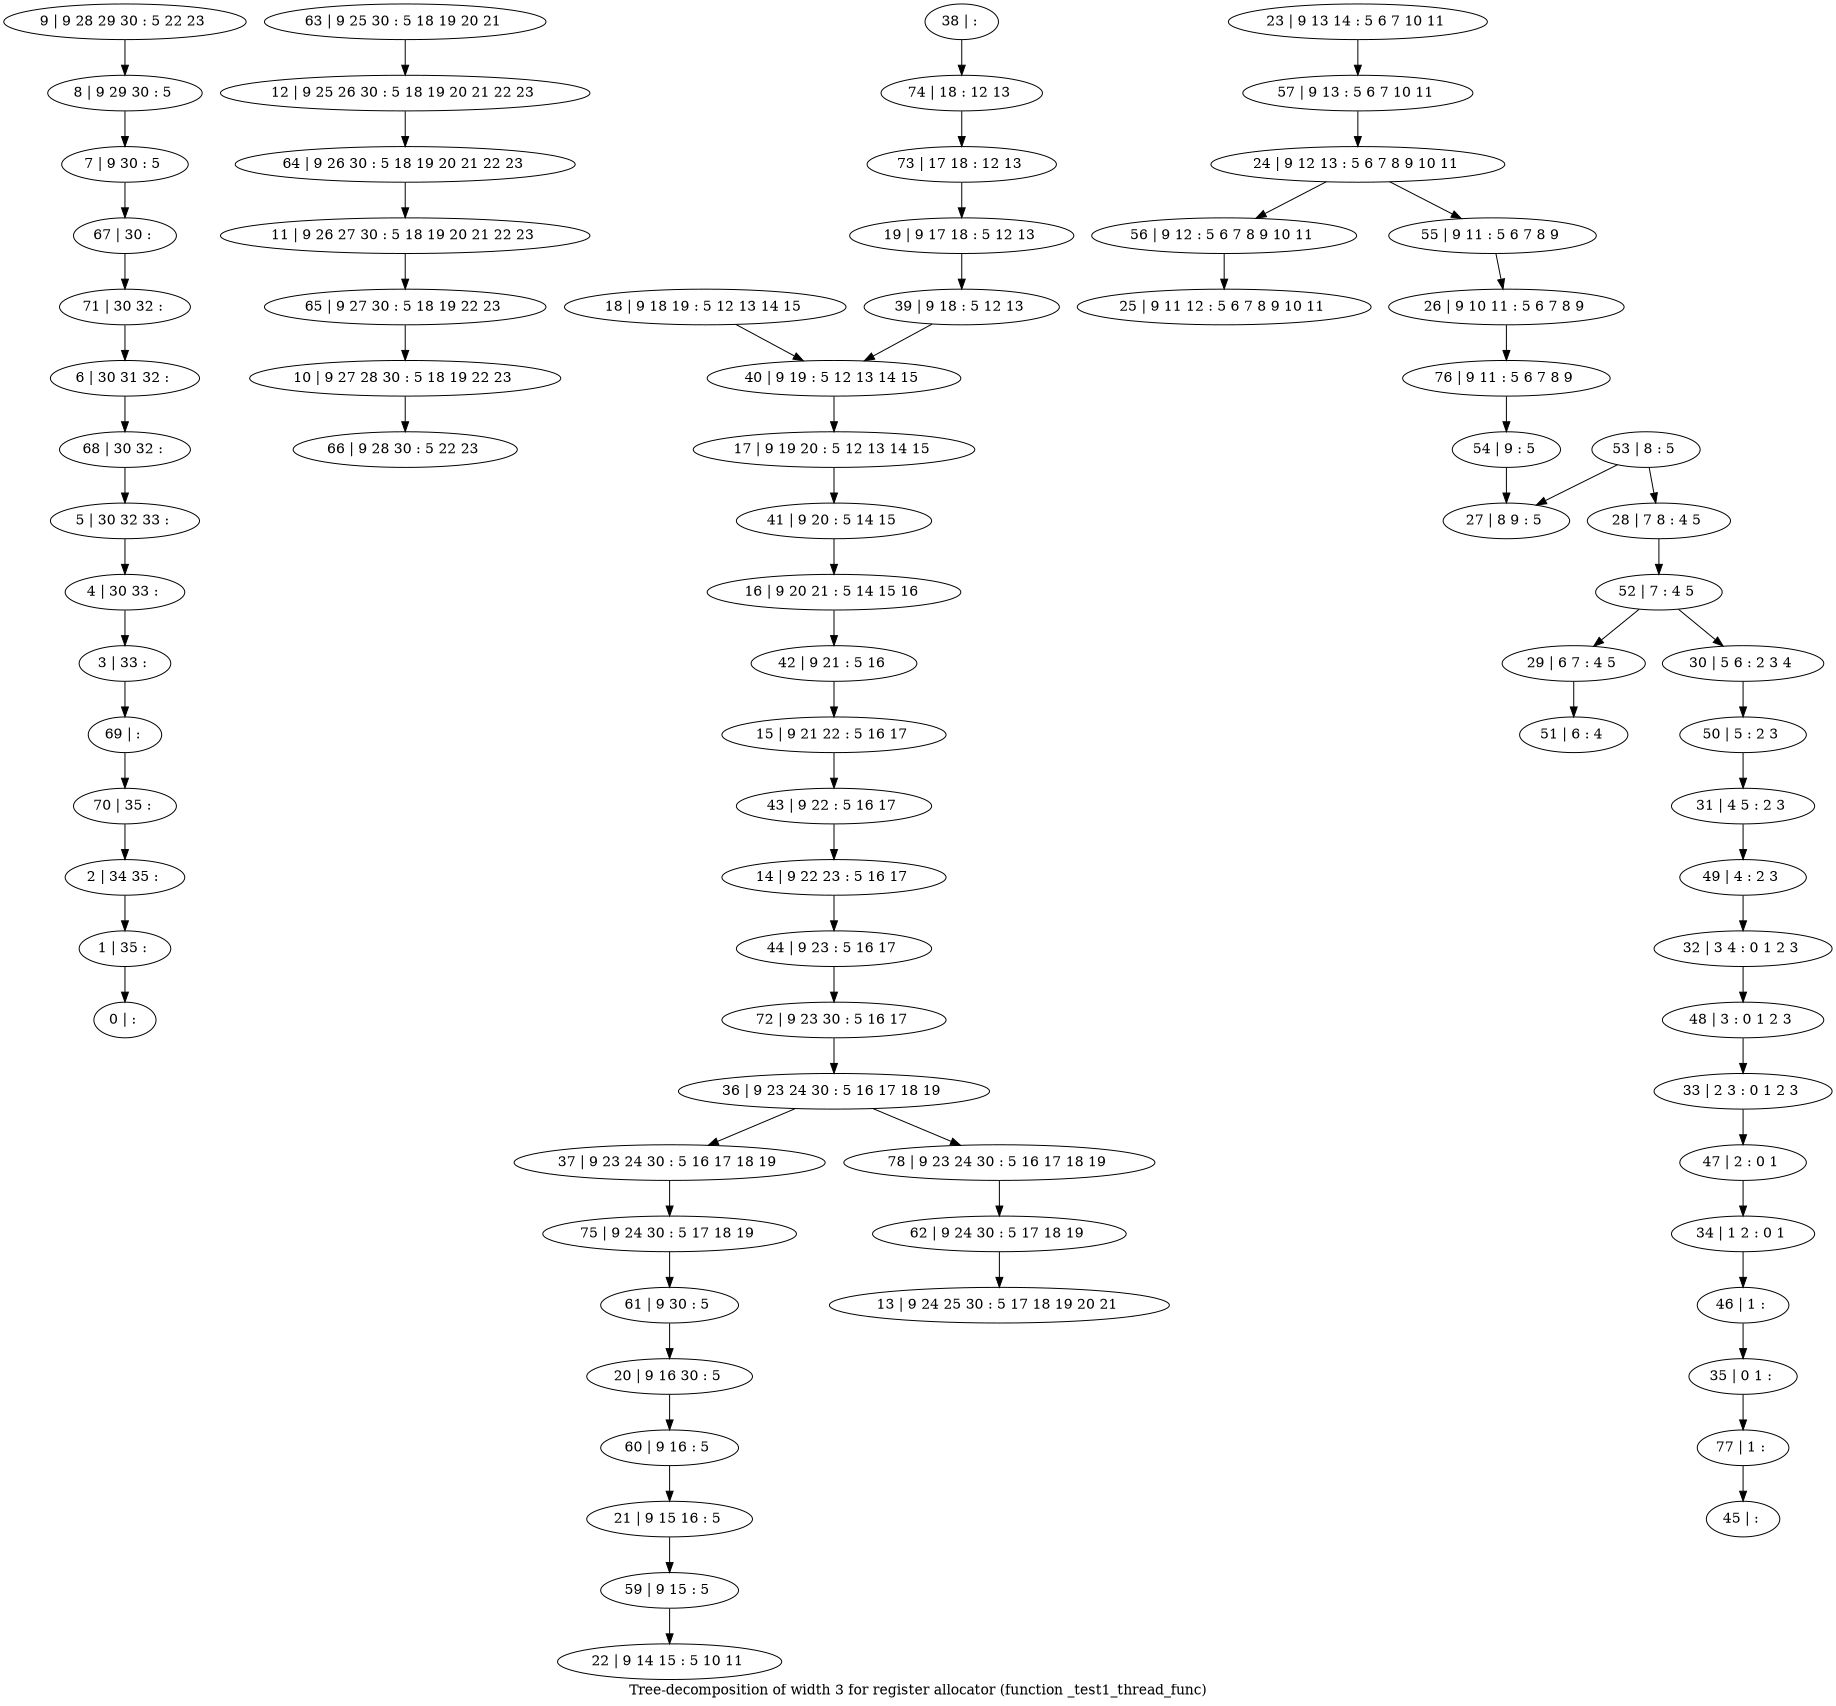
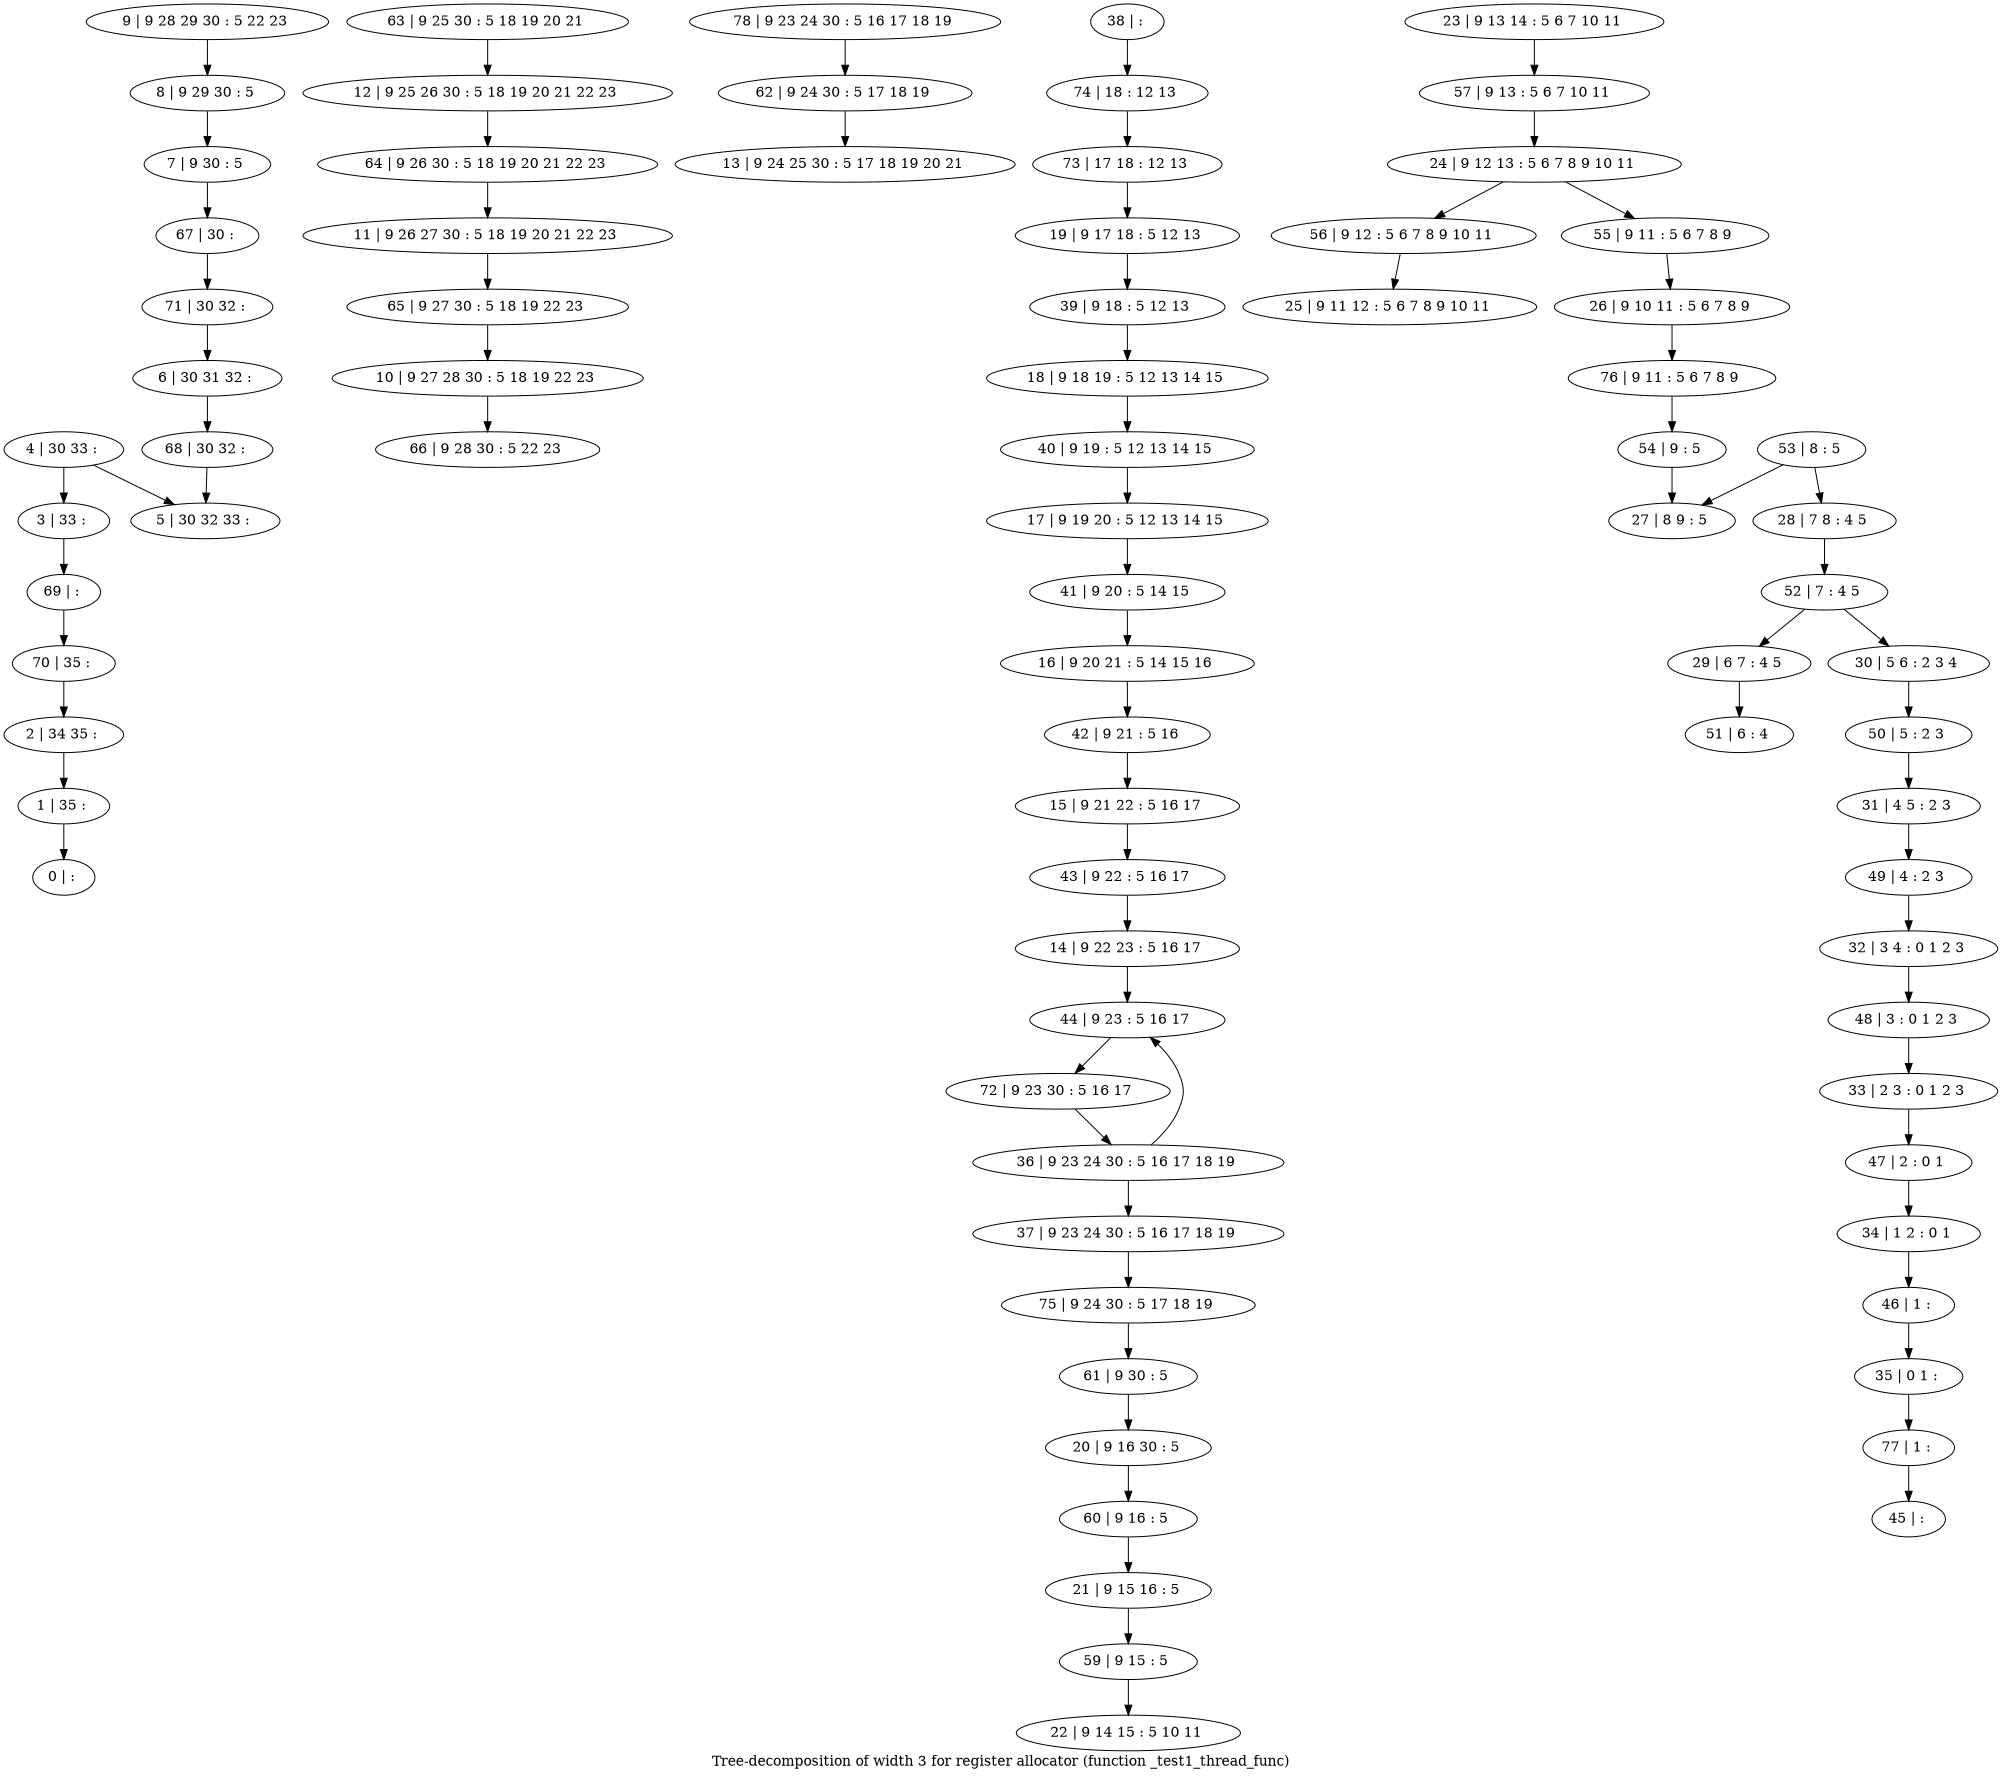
(903, 340) -> (1127, 338)
(125, 552) -> (129, 483)
(912, 1125) -> (1183, 1096)
